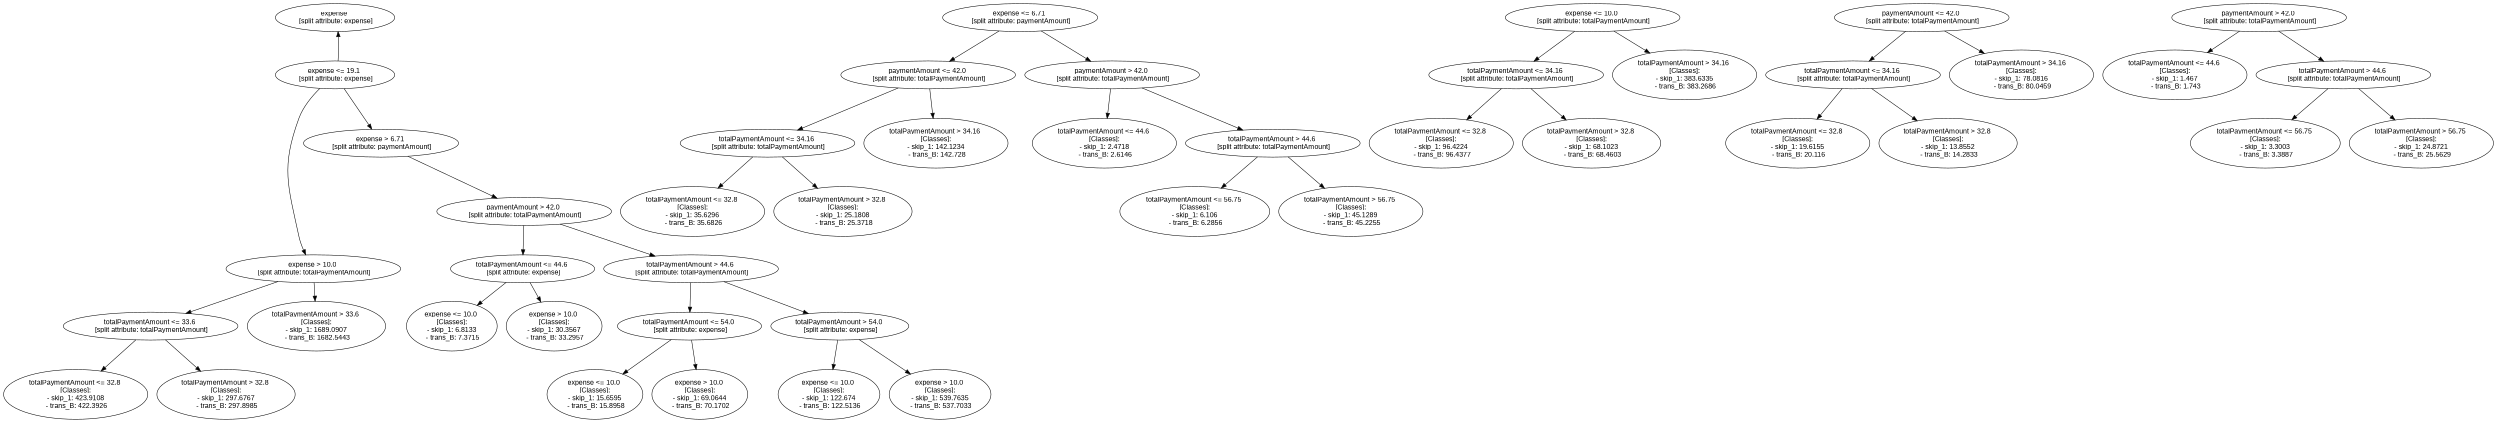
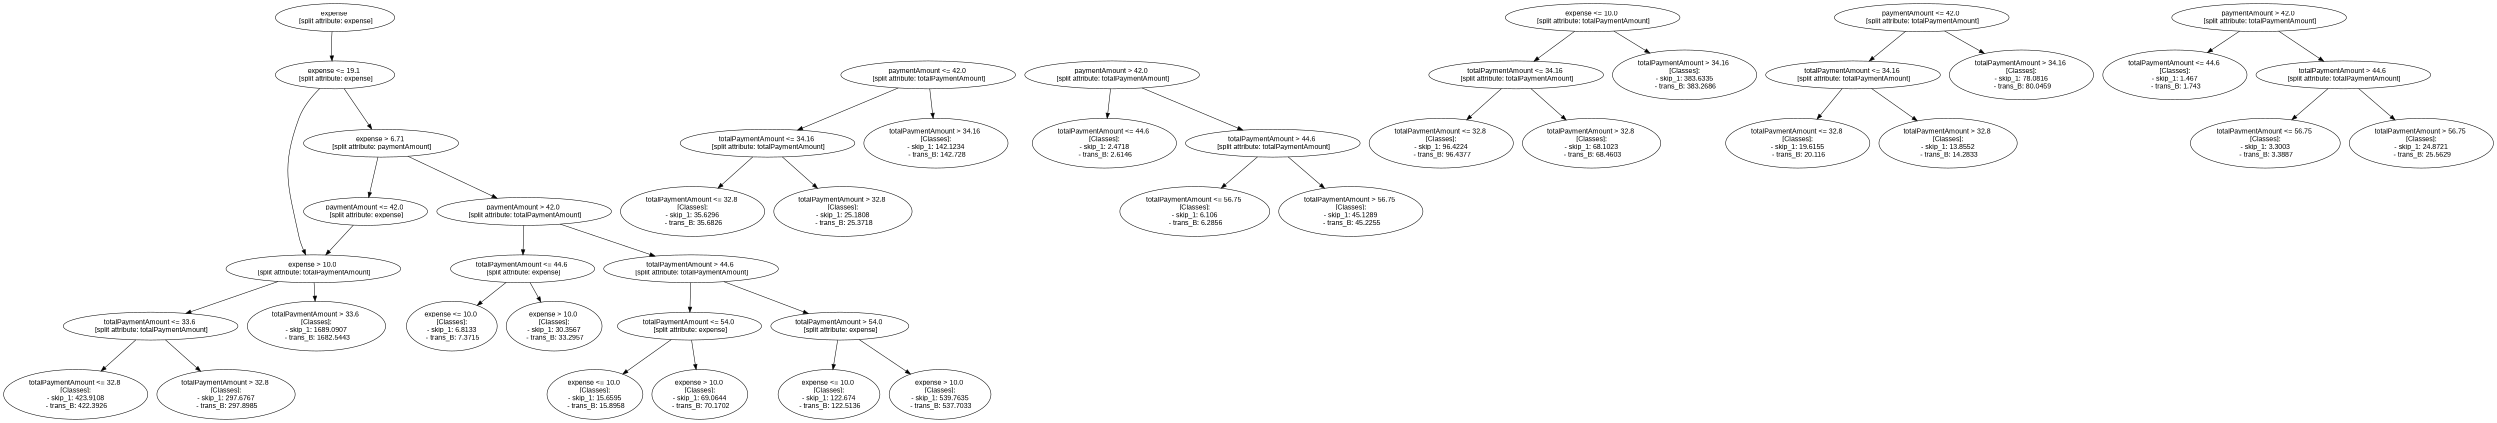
(1020, 18) -> none
(339, 49) -> (332, 44)
none -> (366, 211)
